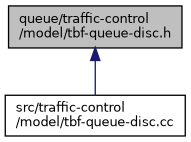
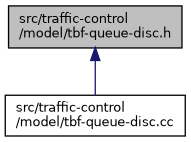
(95, 27) -> (95, 27)
